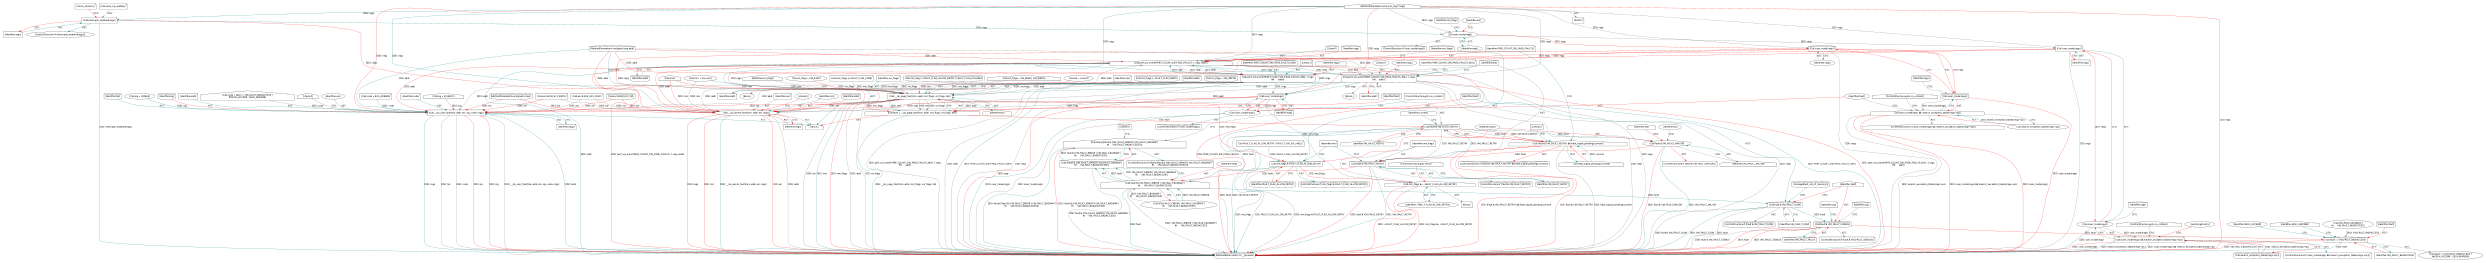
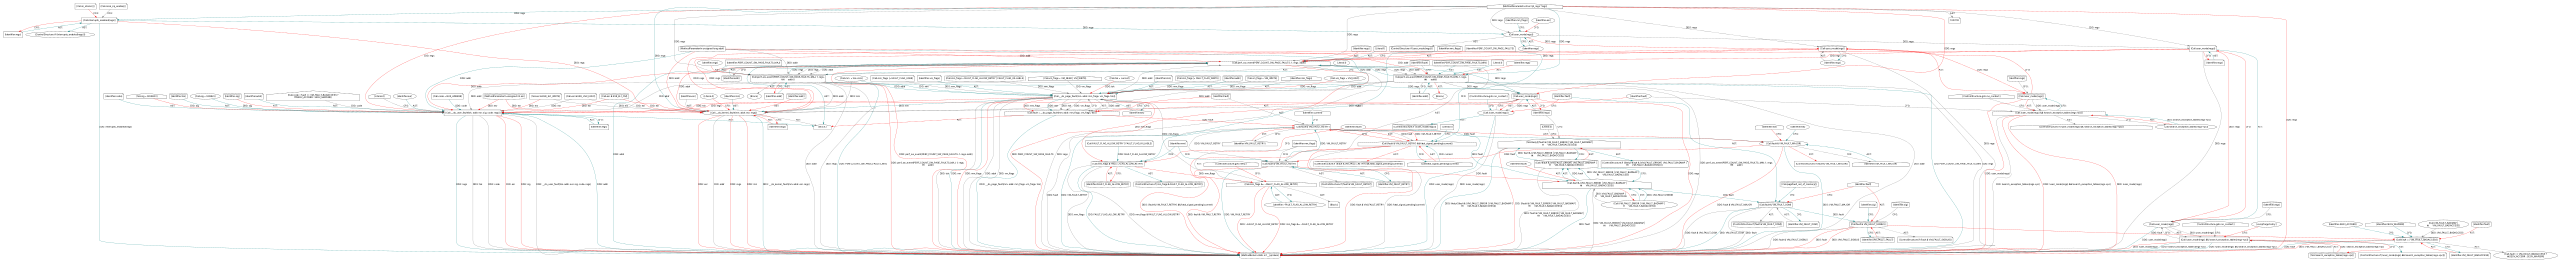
(670, 78) -> none
